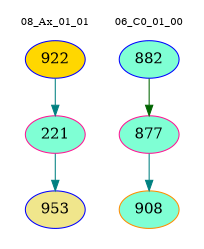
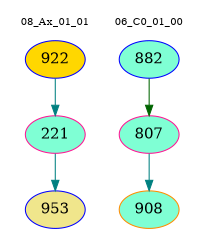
(149, 135) -> (149, 135)
